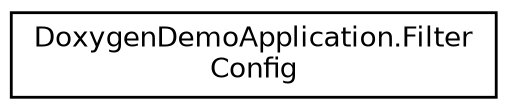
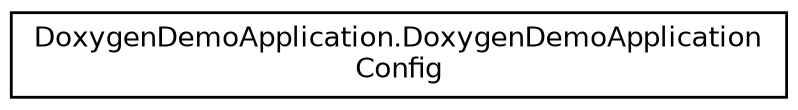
(254, 55) -> (399, 55)
